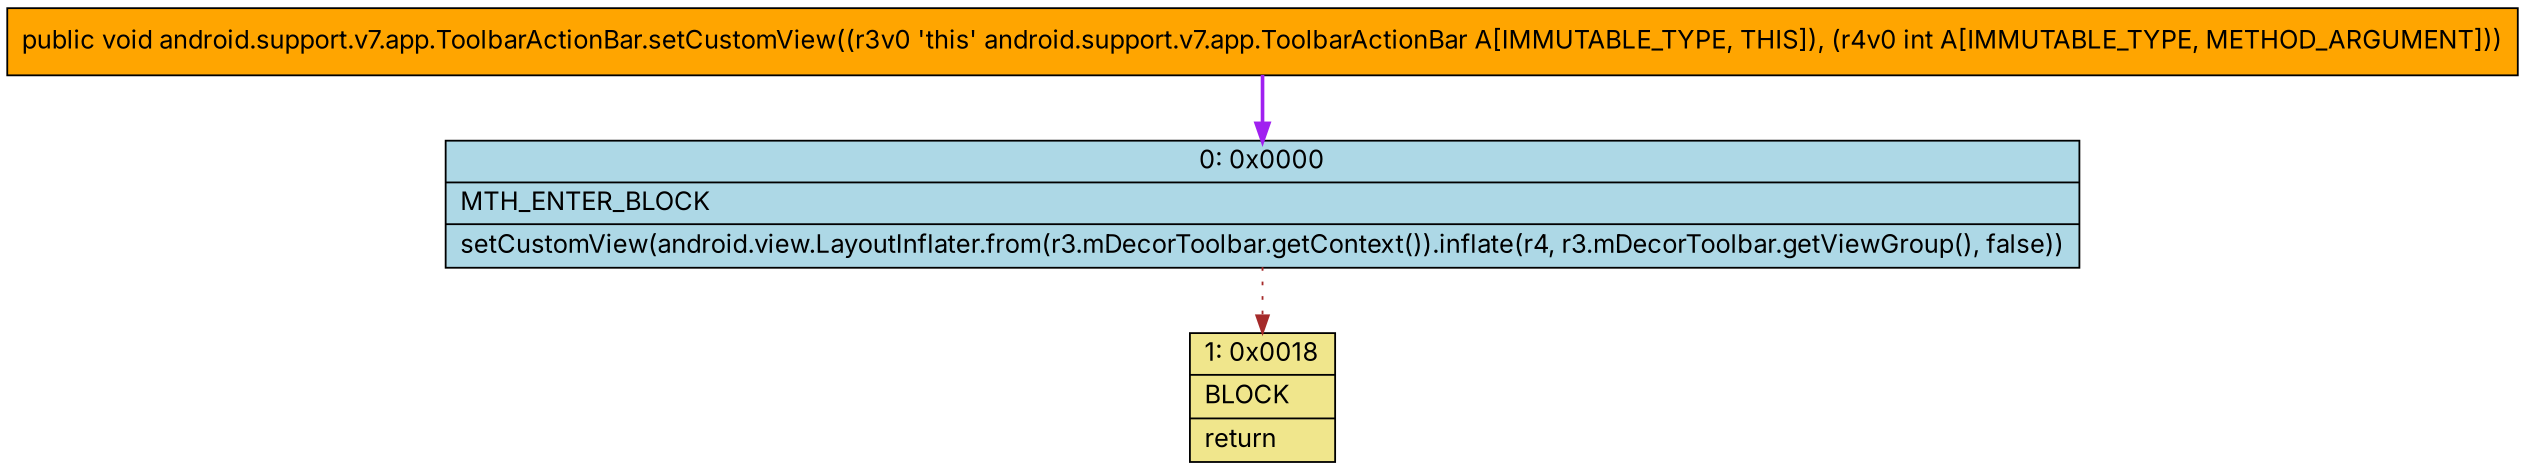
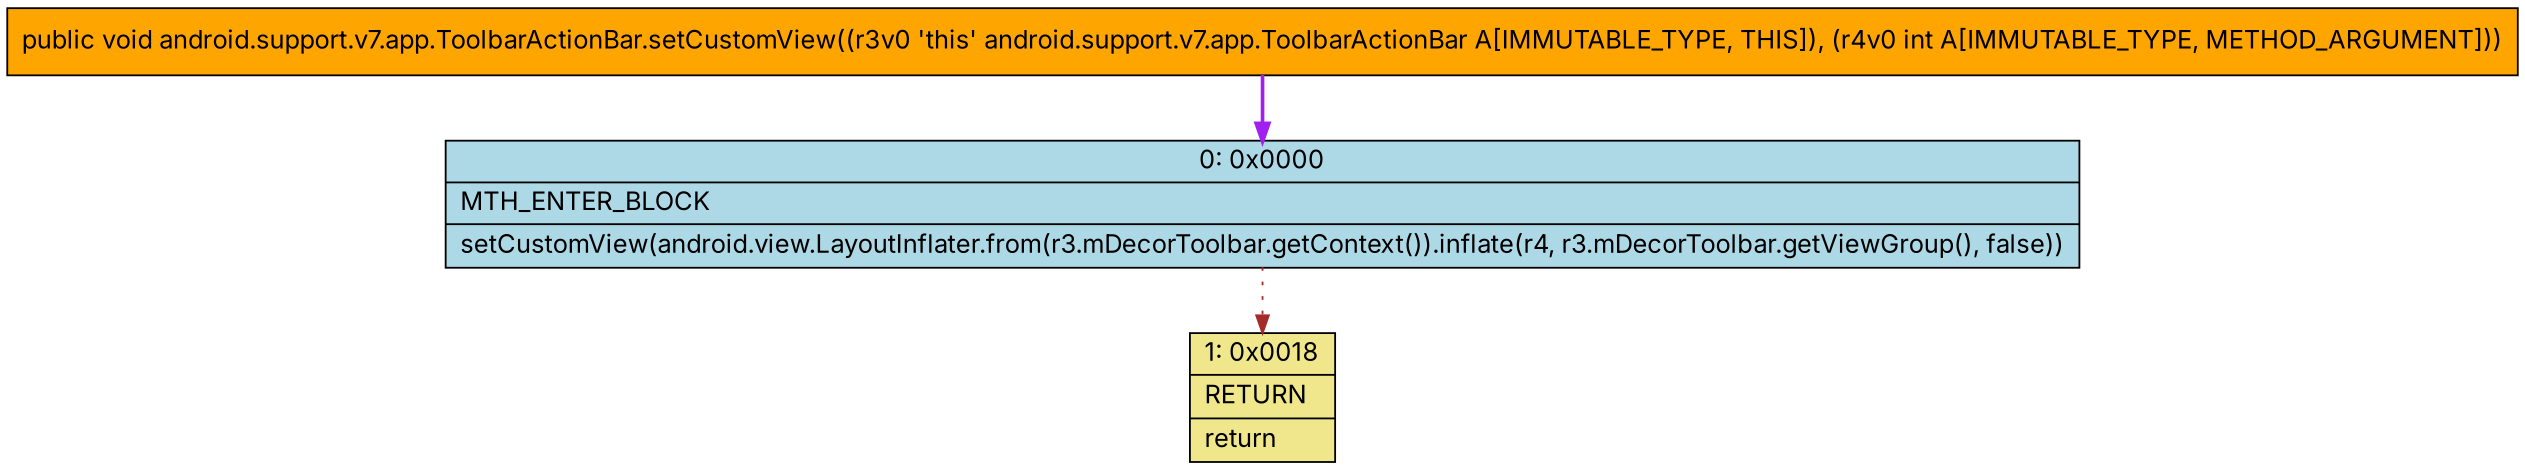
(1248, 396) -> (1256, 396)
